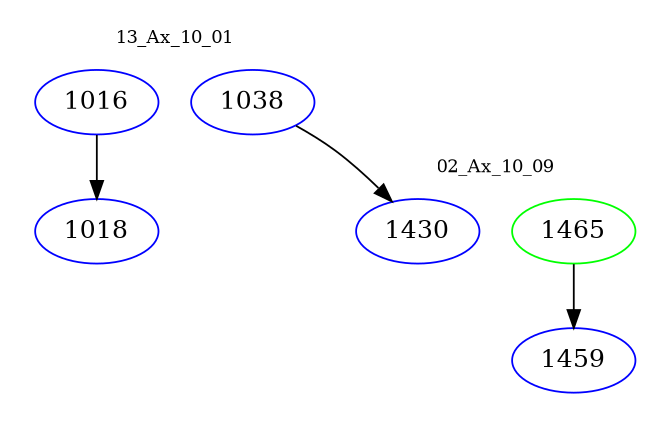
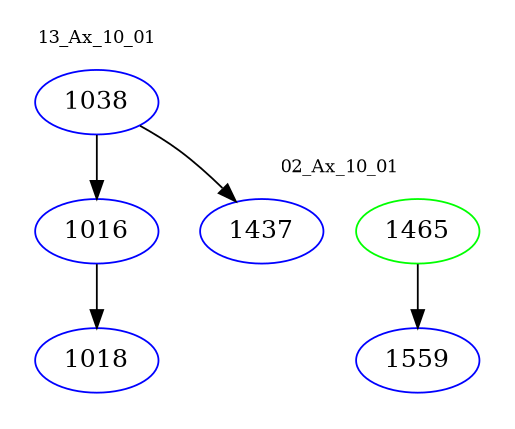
none -> (97, 158)
(496, 168) -> (340, 168)
(418, 231) -> (262, 231)
(574, 360) -> (418, 360)
